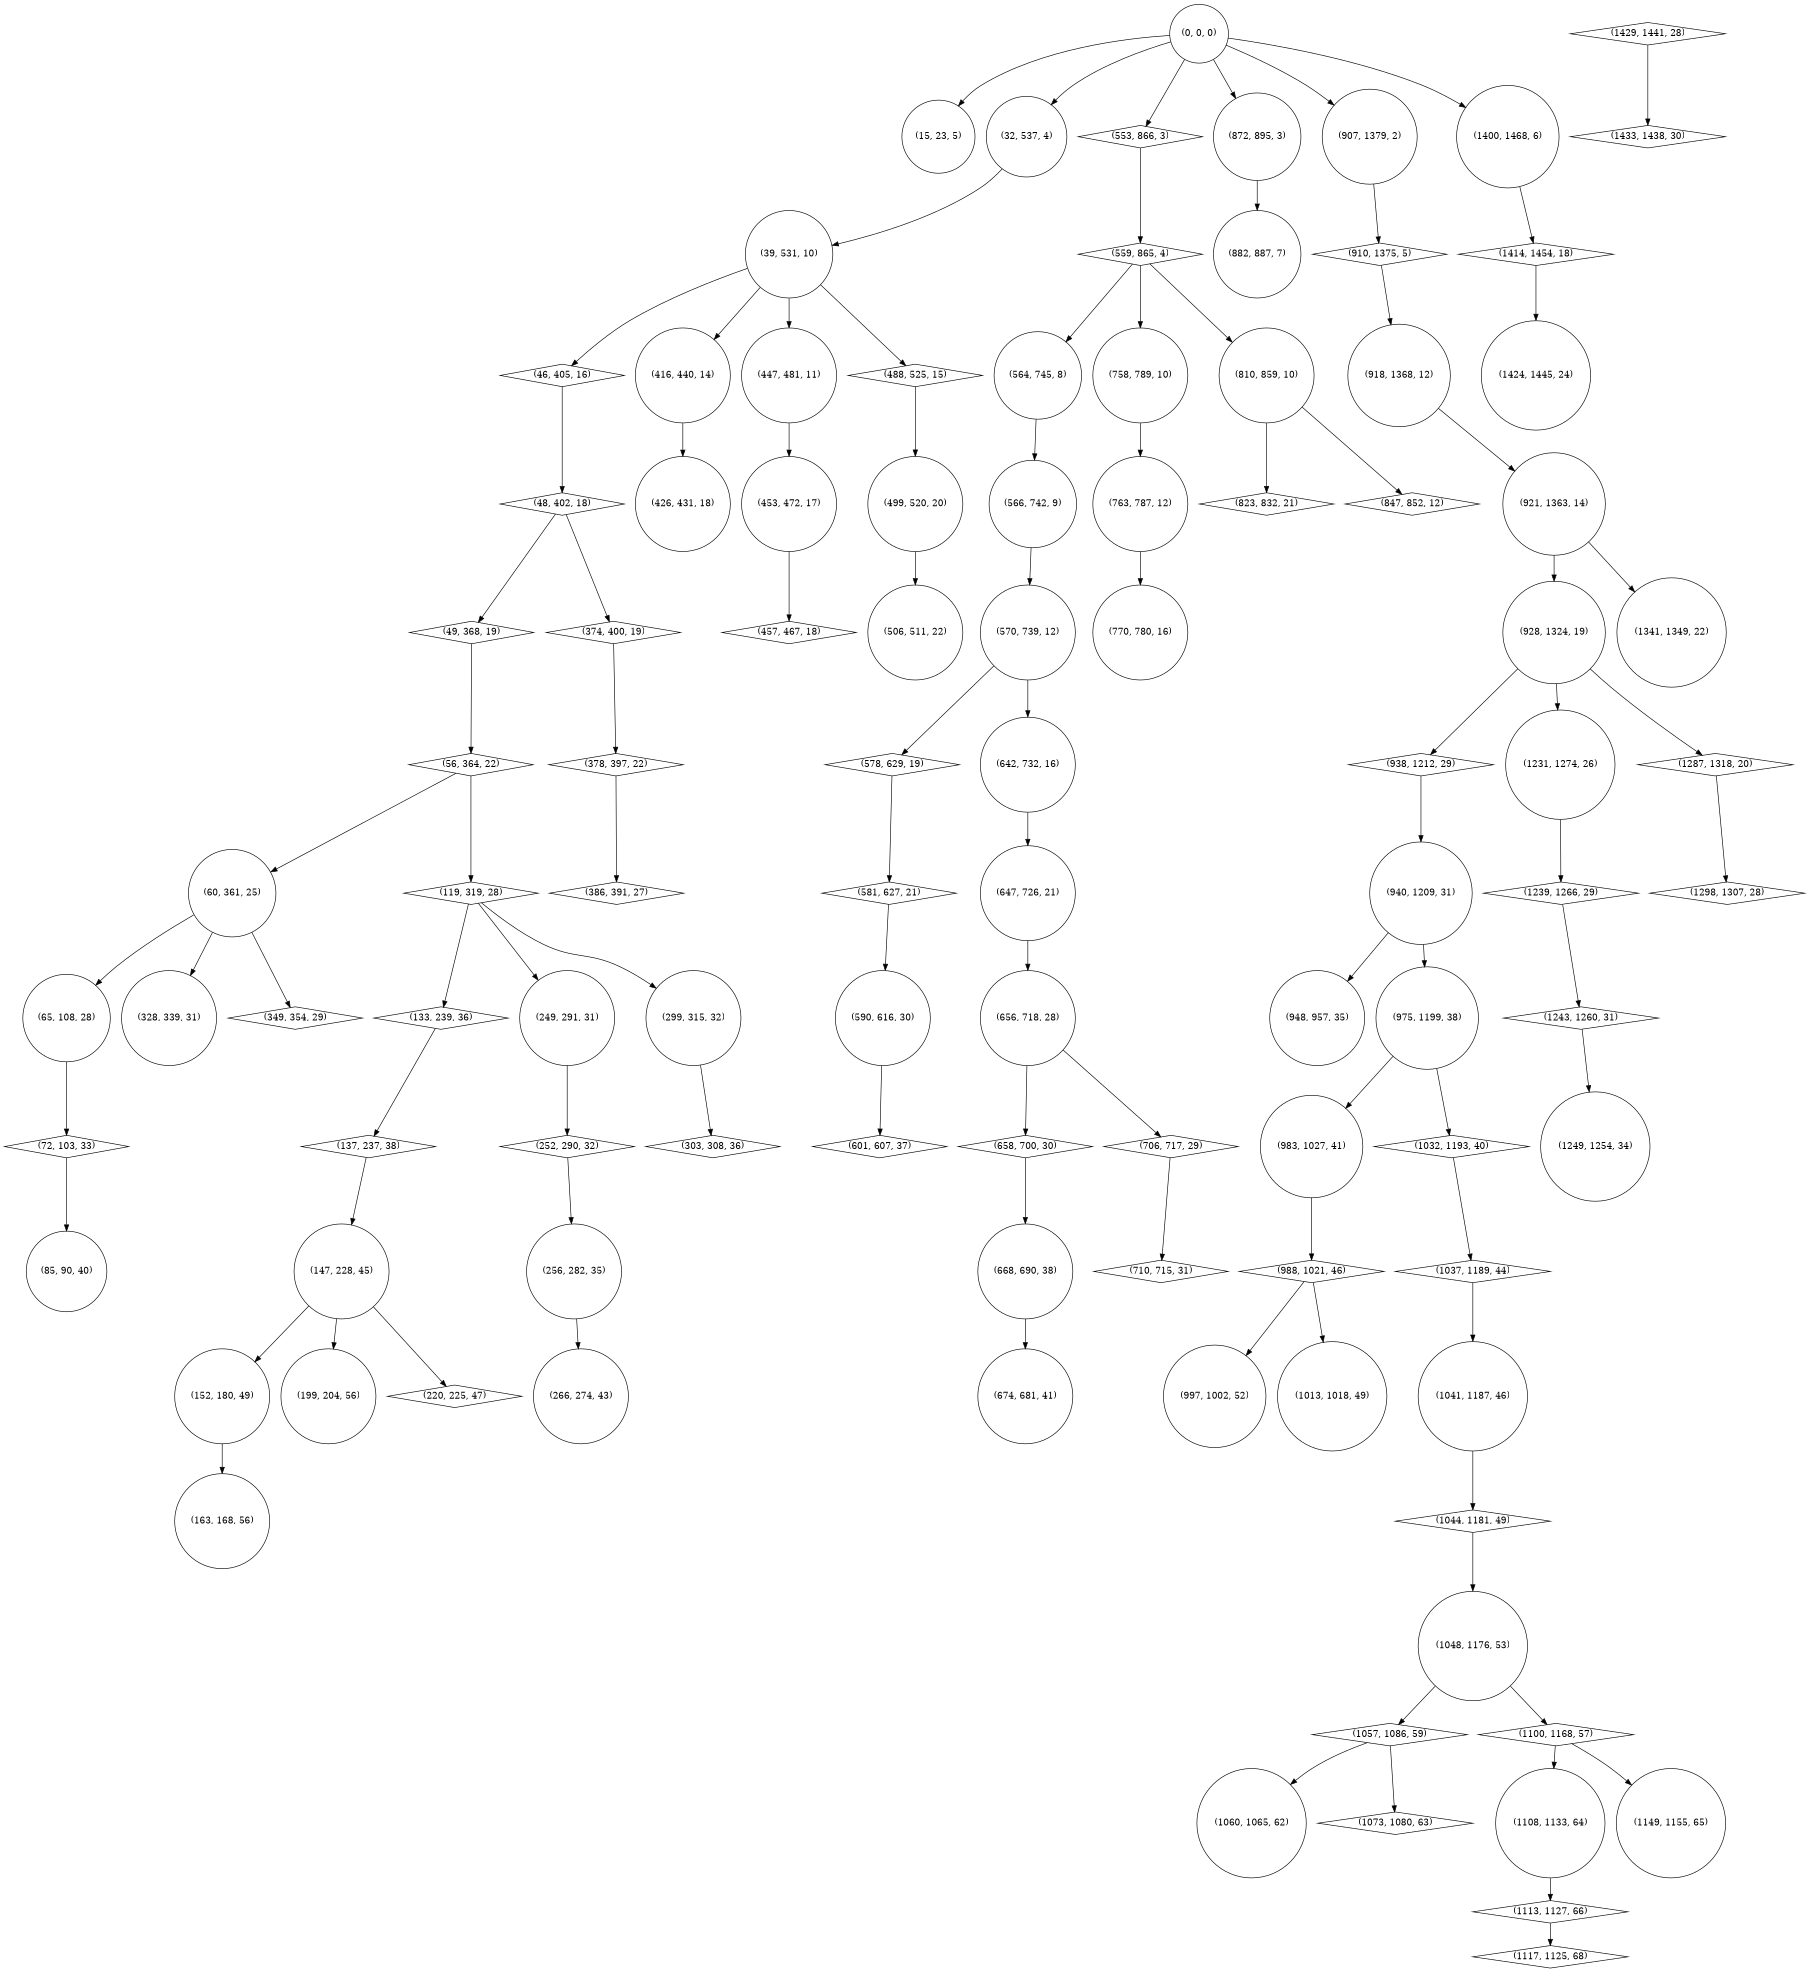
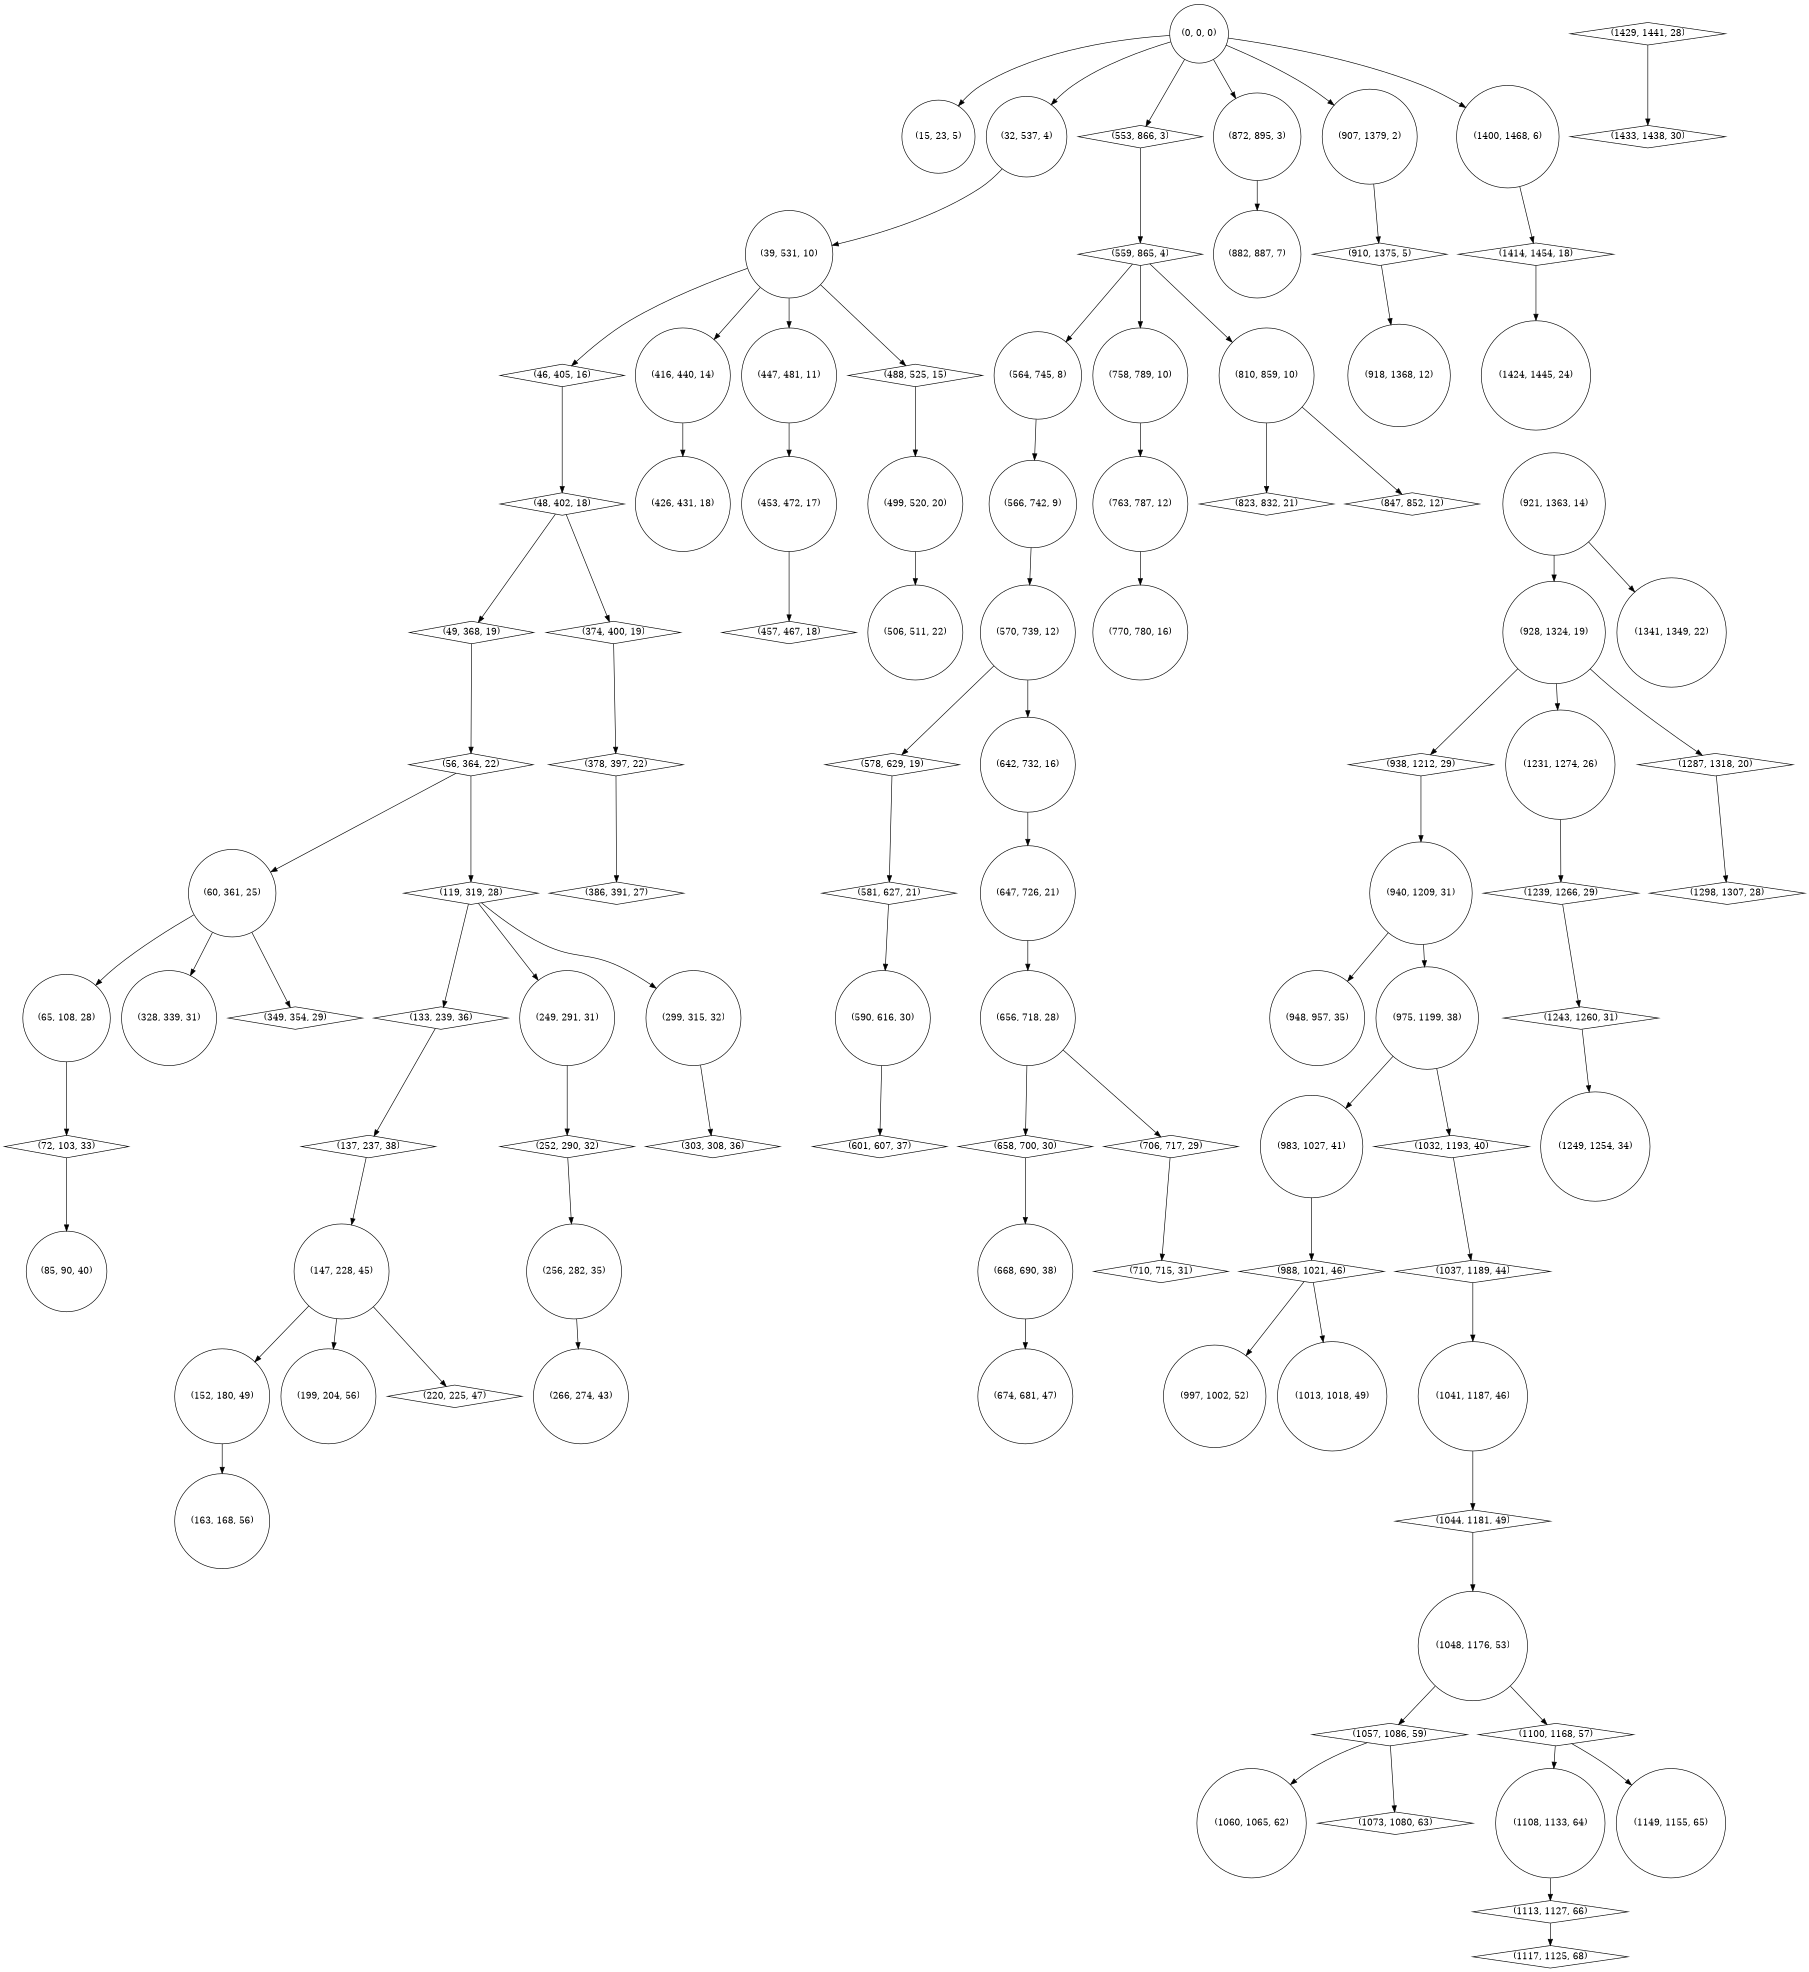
(1474, 438) -> none
(1025, 1396) -> (1025, 1396)
